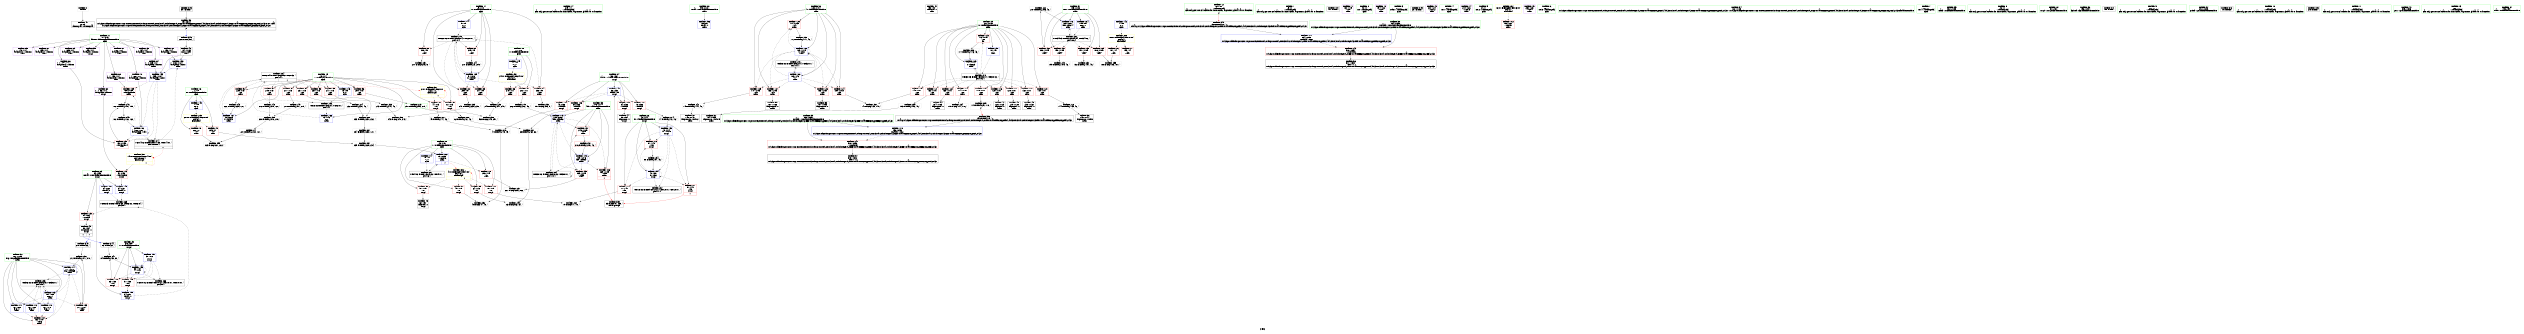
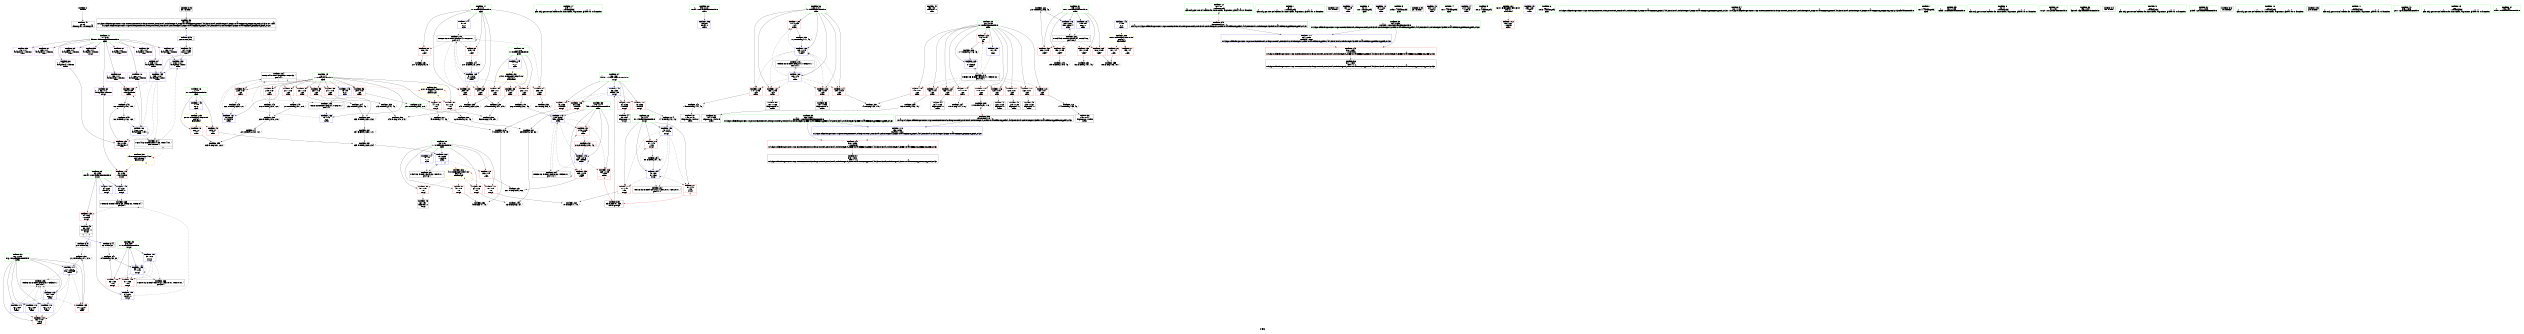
none -> (495, 92)
